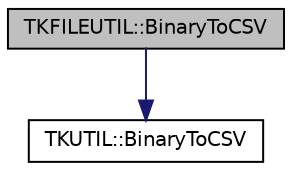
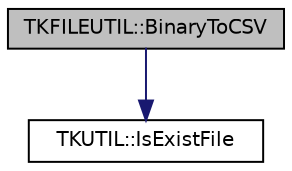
(146, 141) -> (146, 141)
